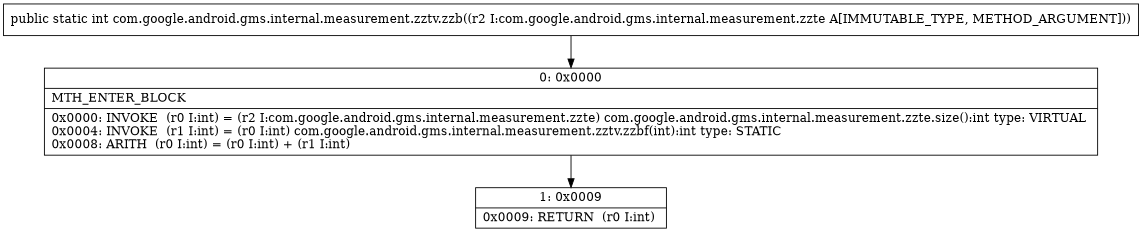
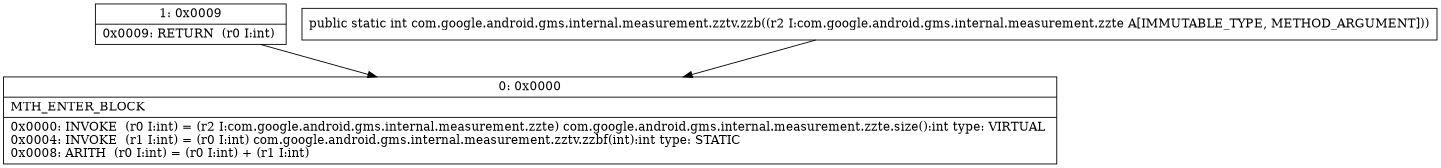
(571, 167) -> (314, 59)
